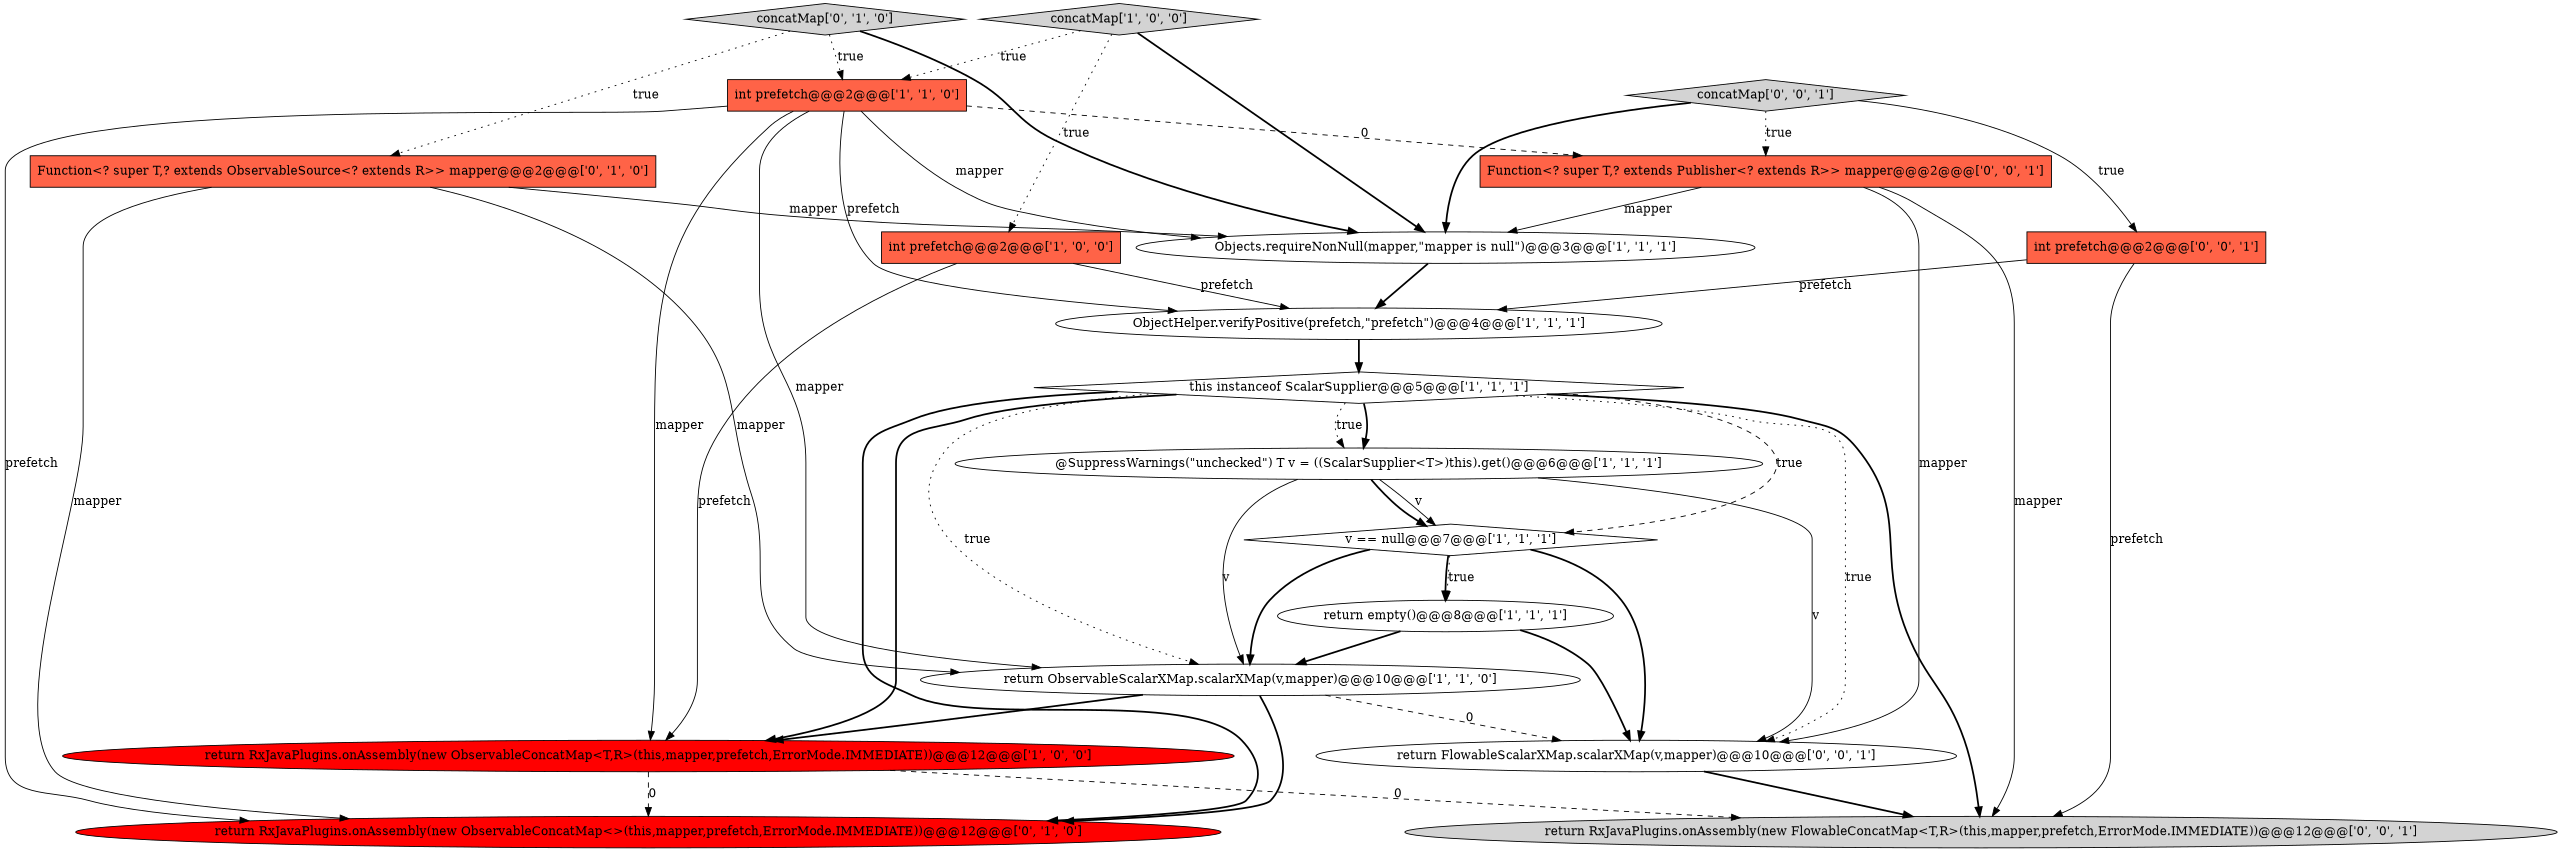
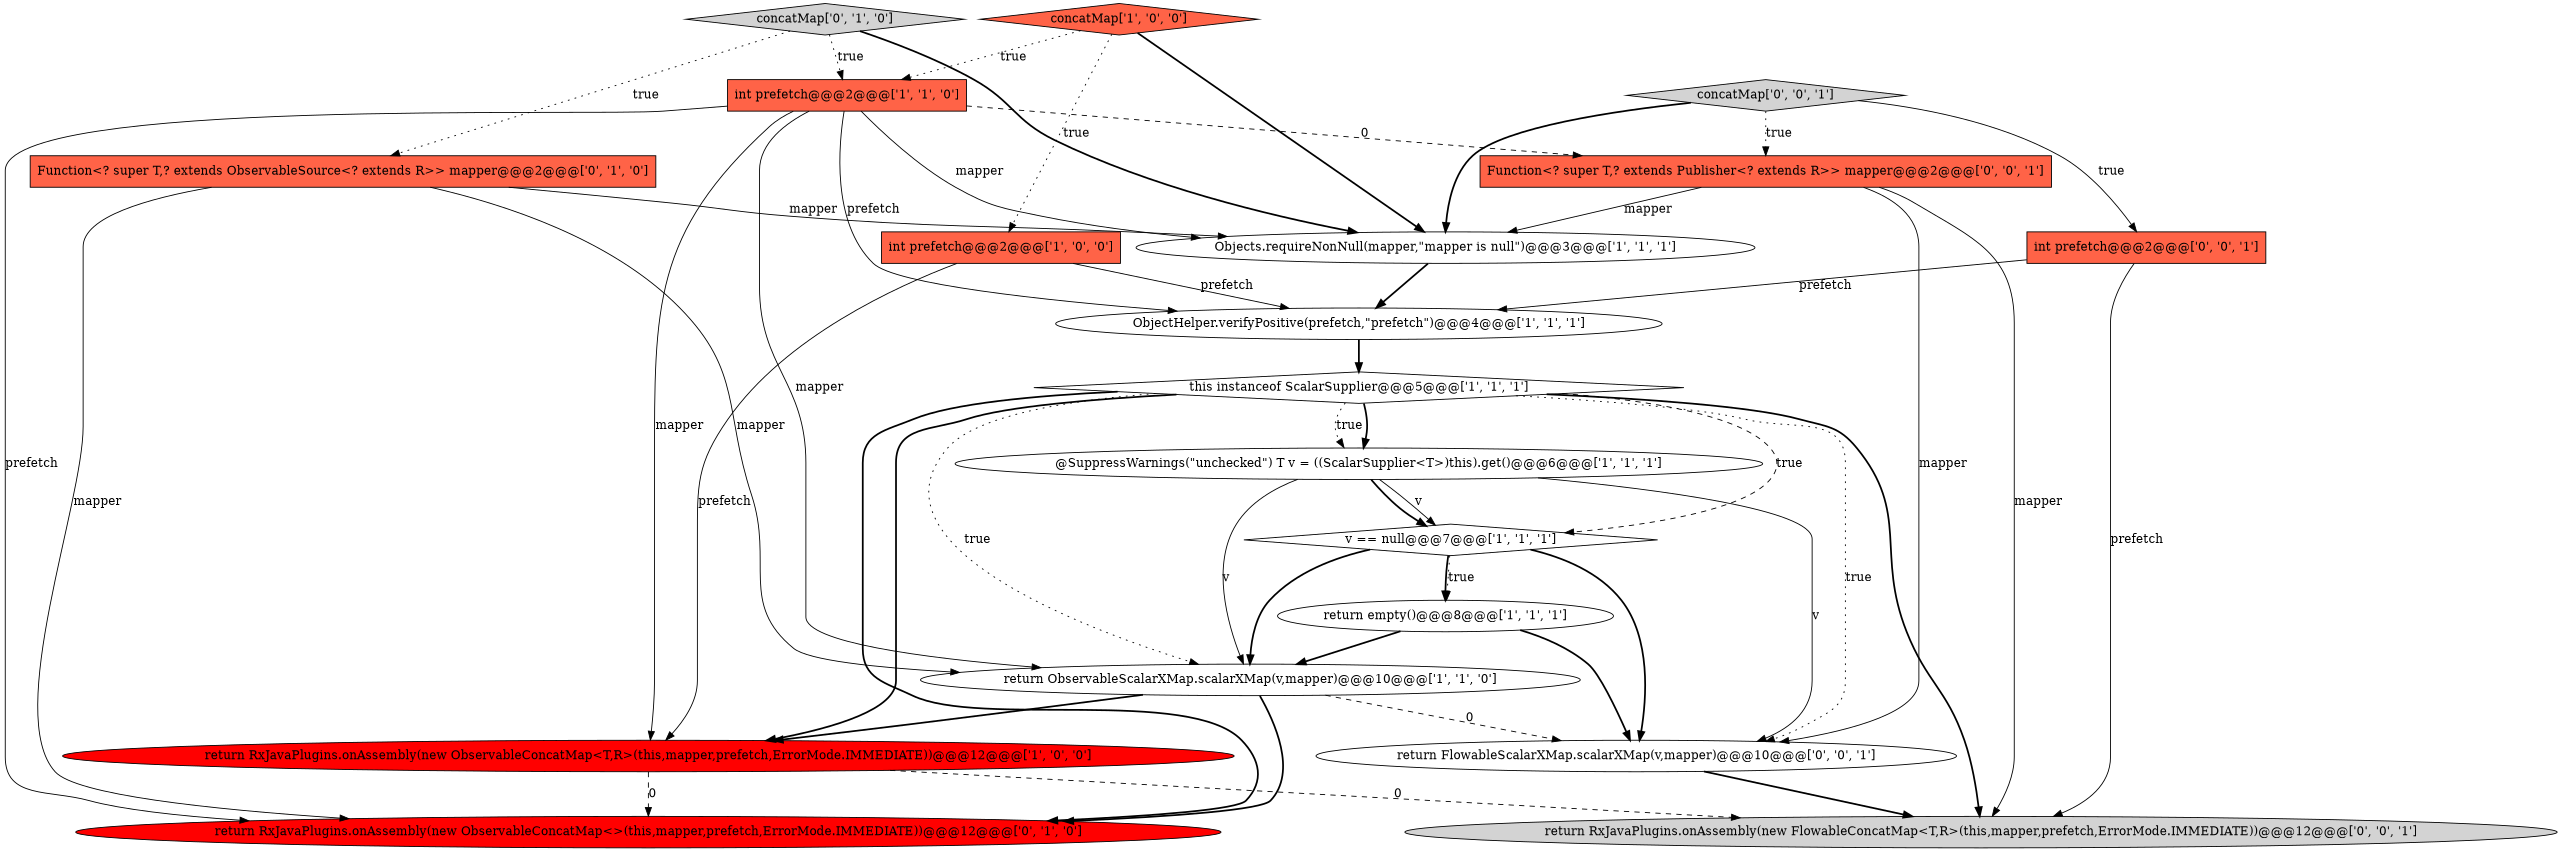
(1119, 19) -> (1119, 19)
